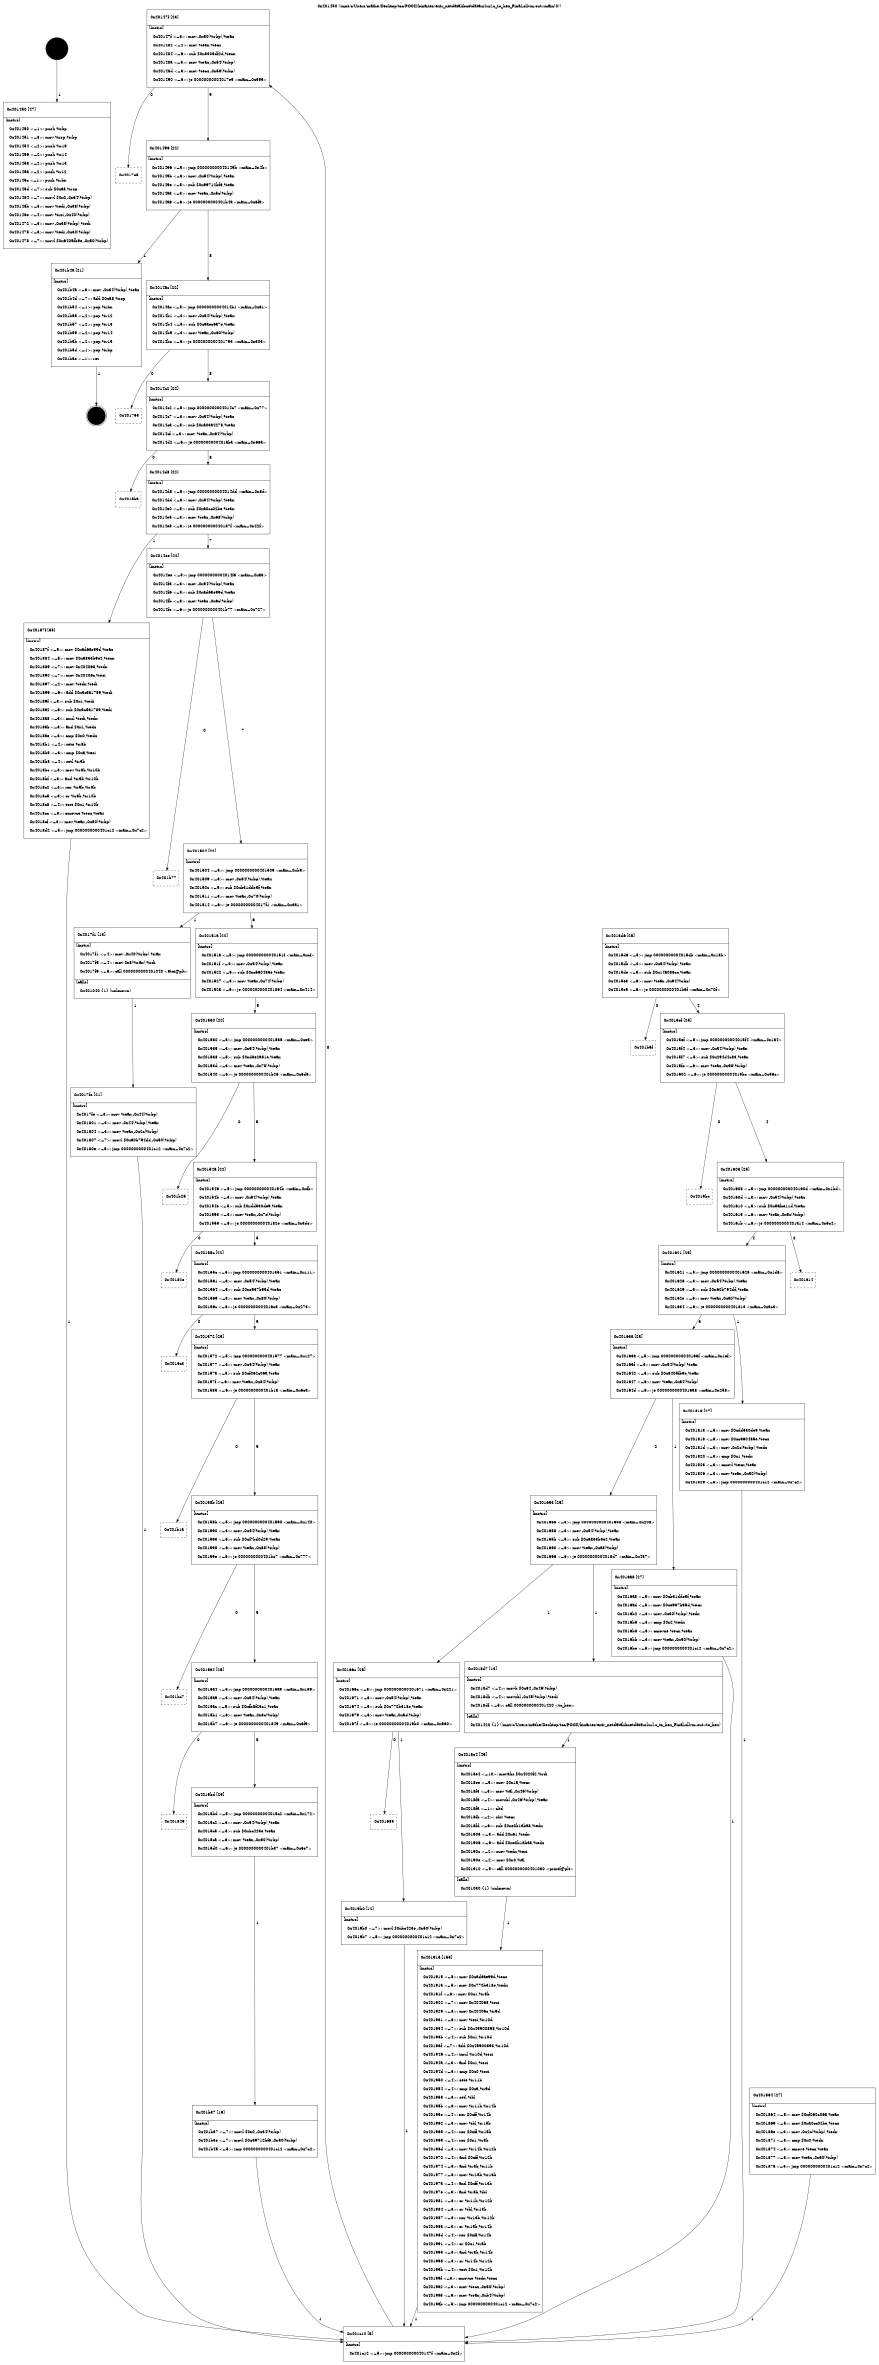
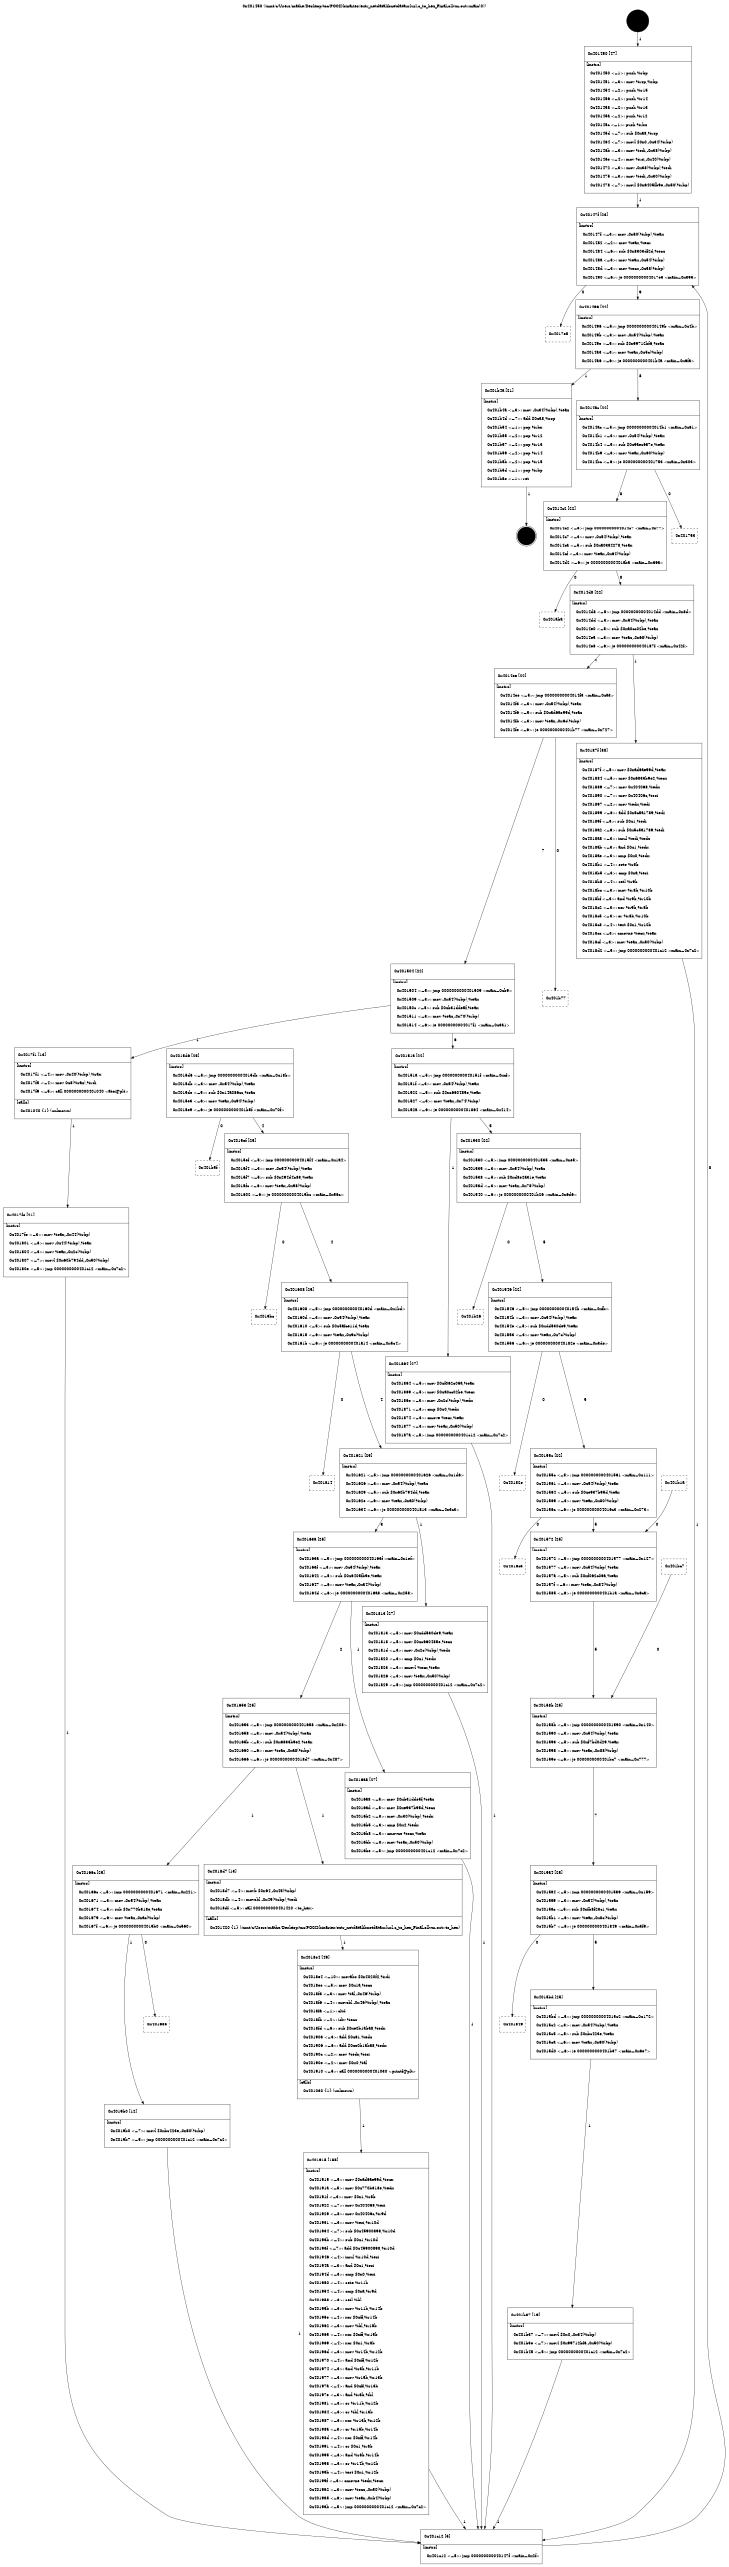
none -> (638, 199)
none -> (449, 1236)
(207, 1459) -> (663, 1512)
(257, 1613) -> (595, 1816)
(206, 1625) -> (643, 1635)
